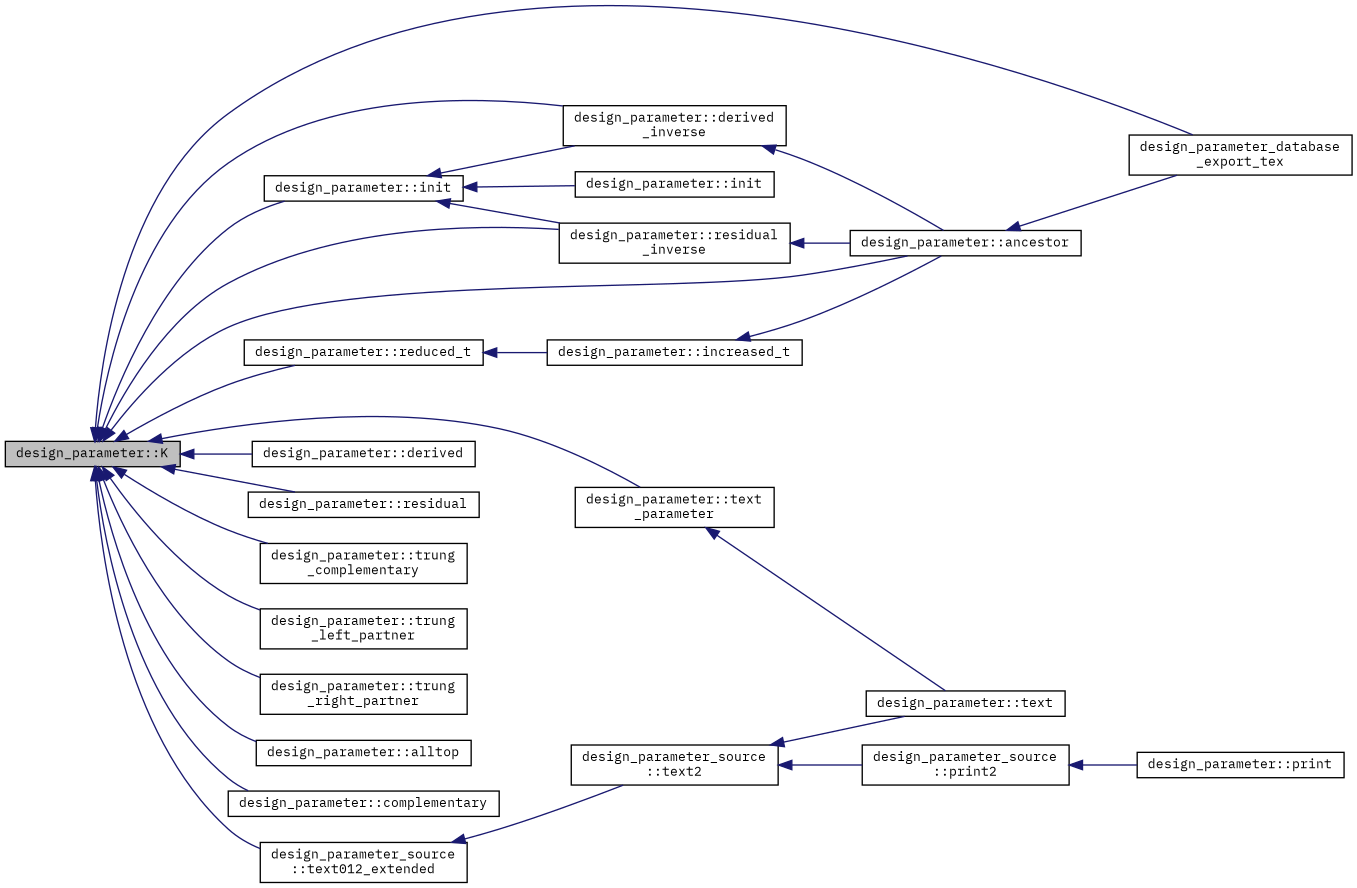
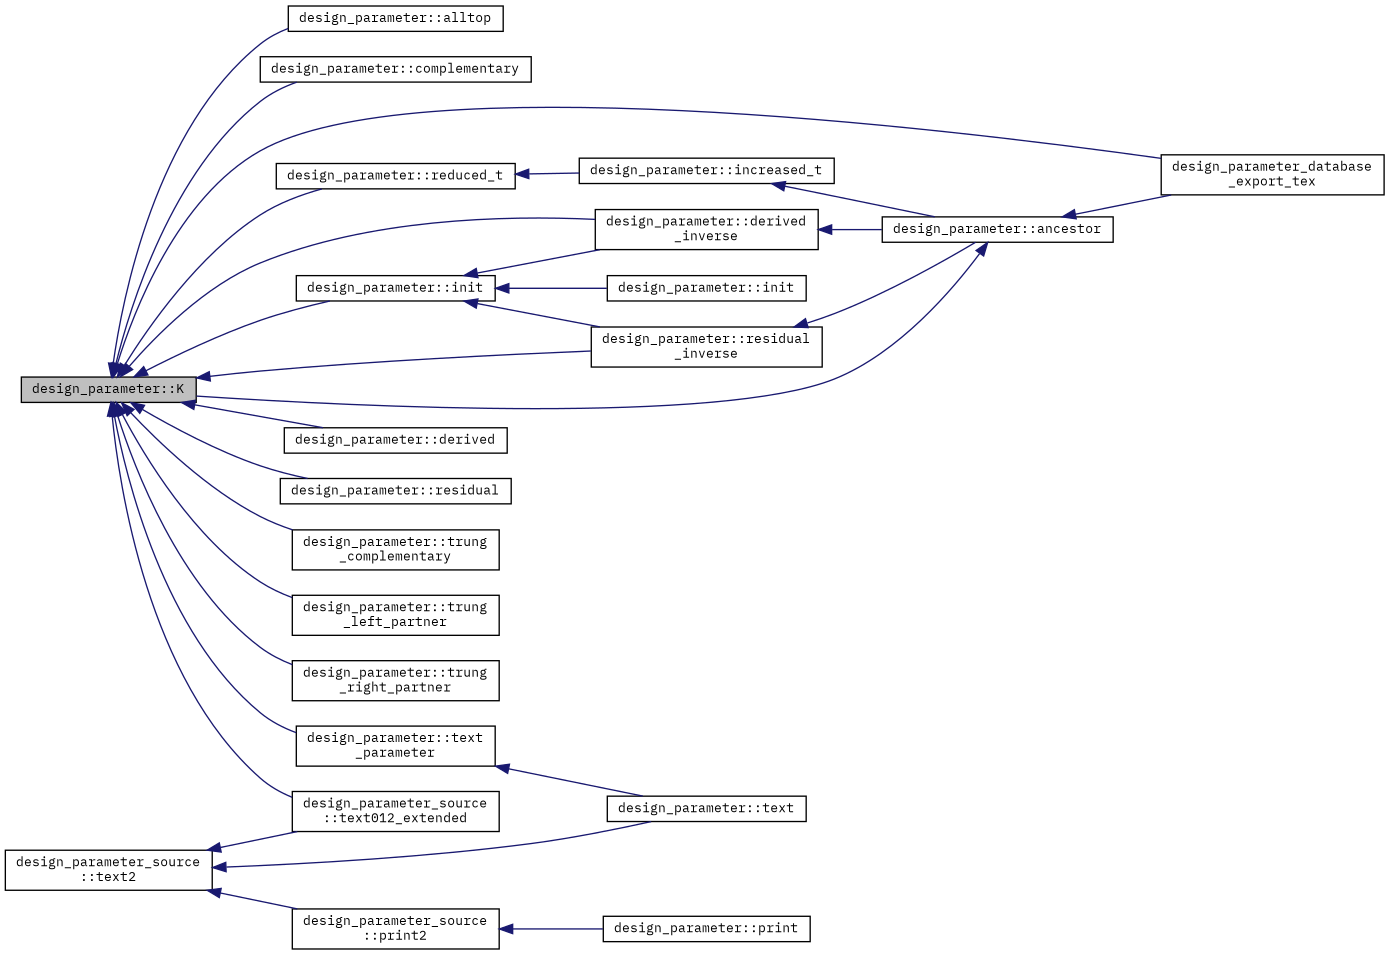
(489, 289) -> (614, 407)
(545, 814) -> (259, 840)
